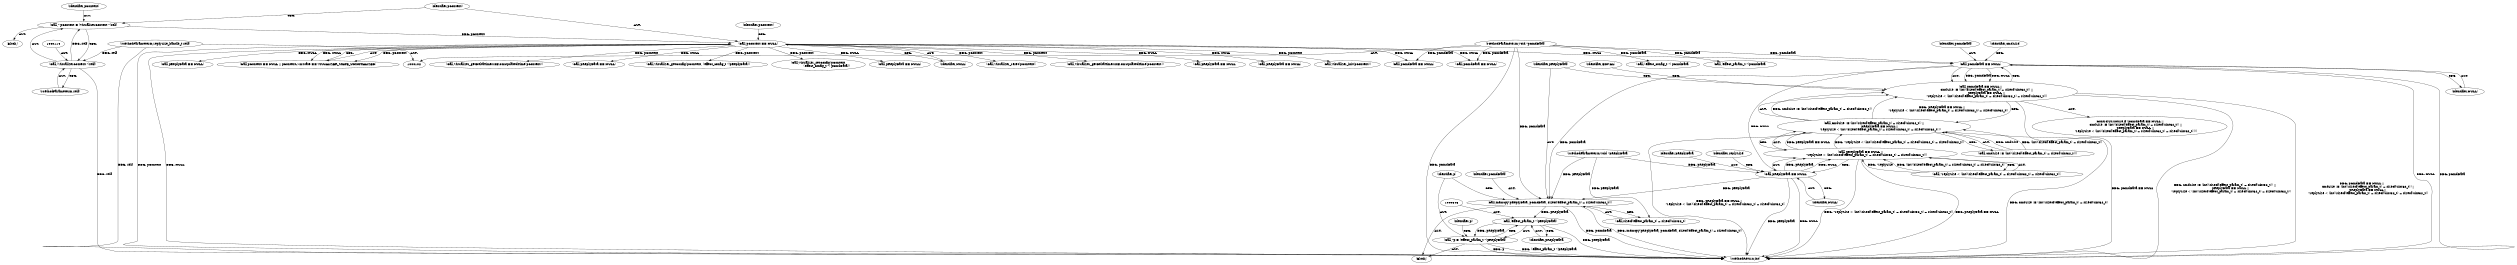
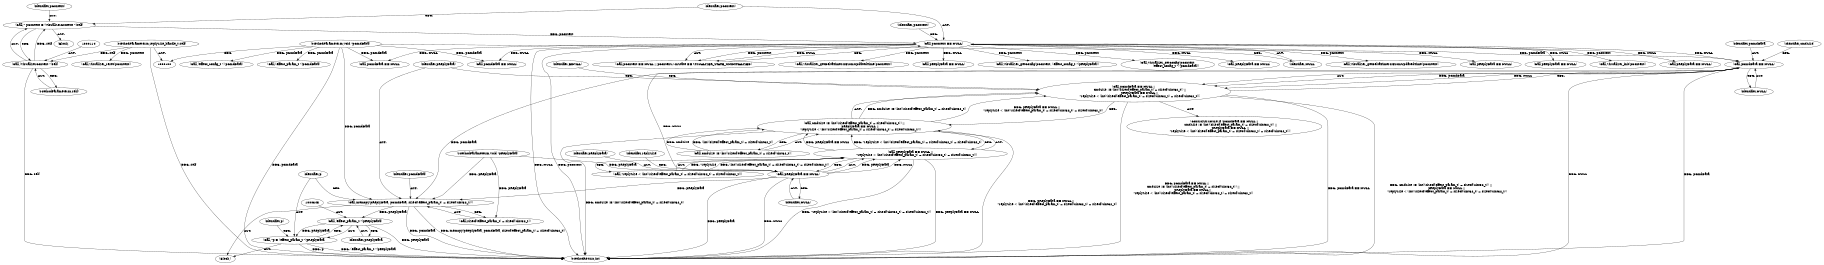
(911, 49) -> (121, 52)
(1375, 53) -> (229, 53)
